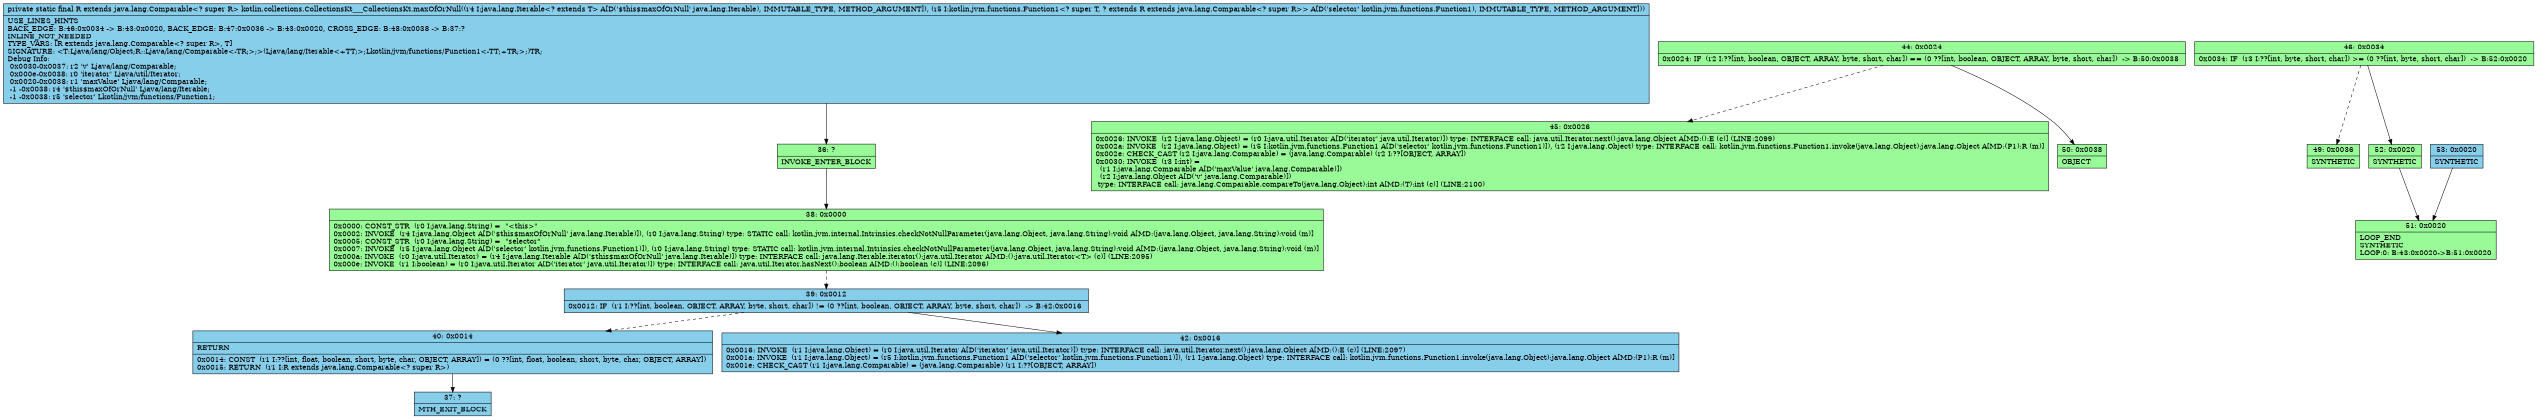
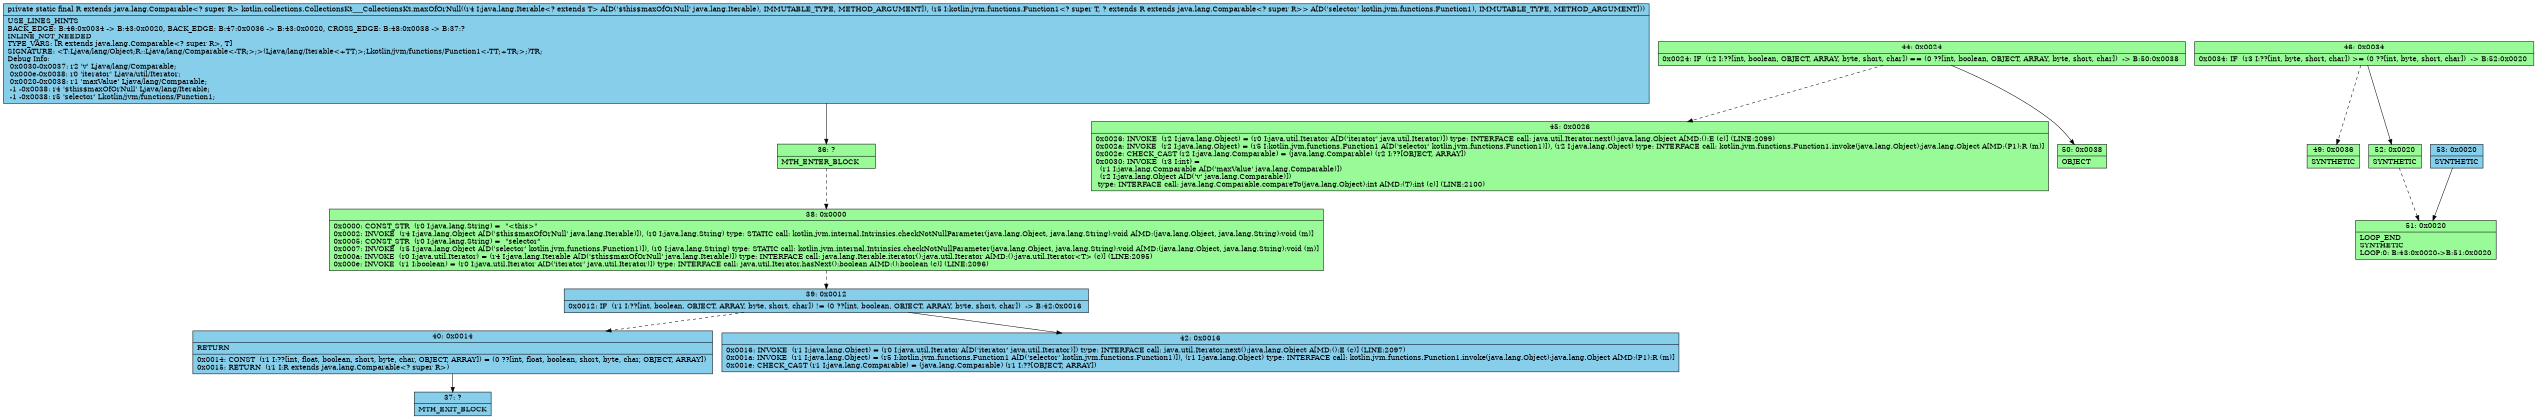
(826, 162) -> (820, 162)
(826, 186) -> (826, 186)
(2408, 192) -> (2408, 192)
